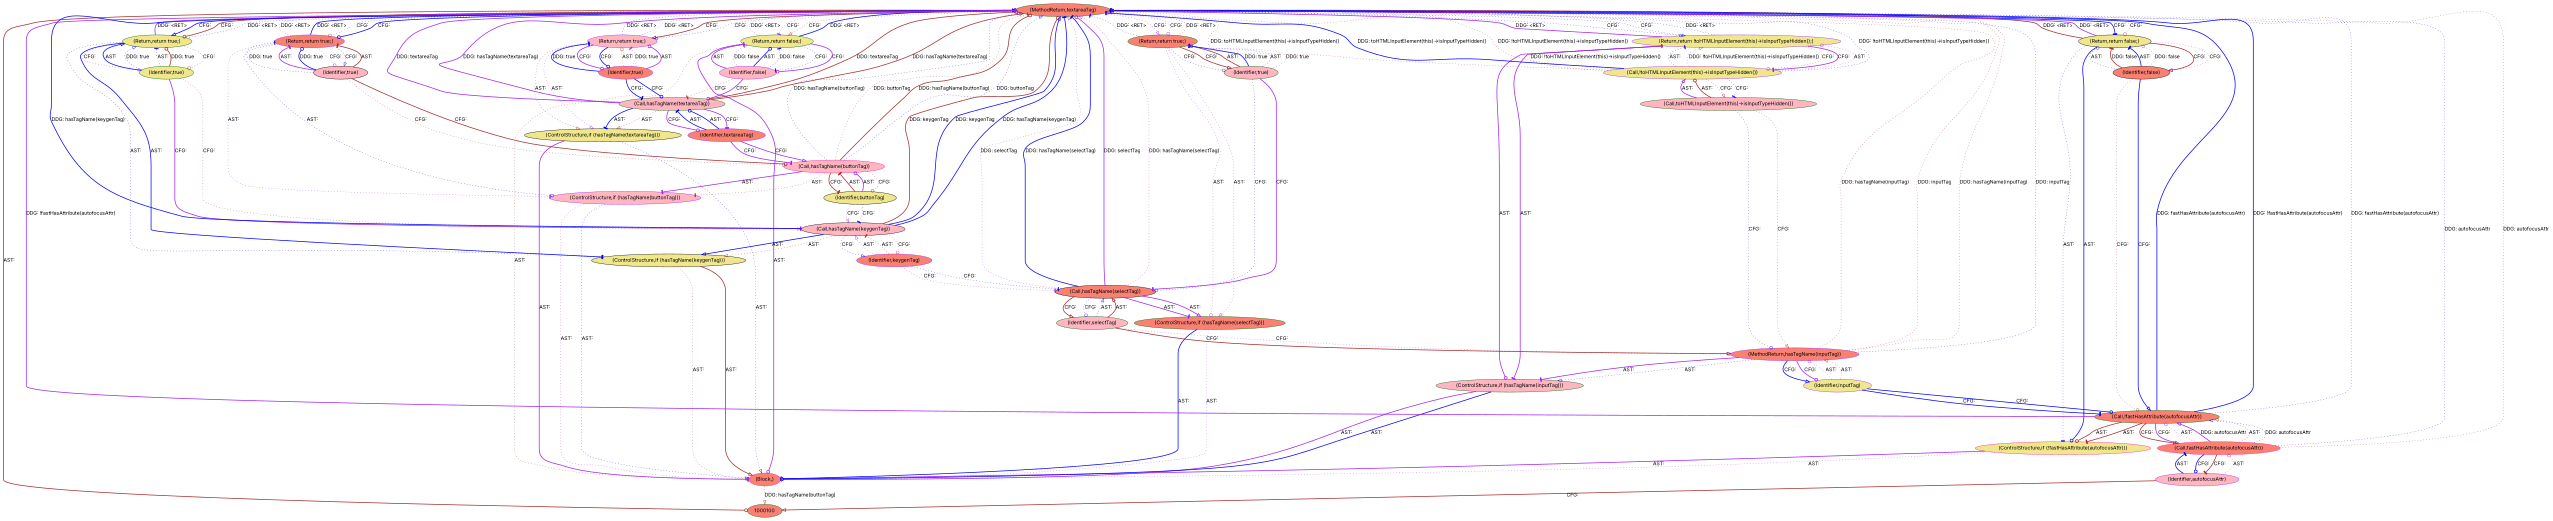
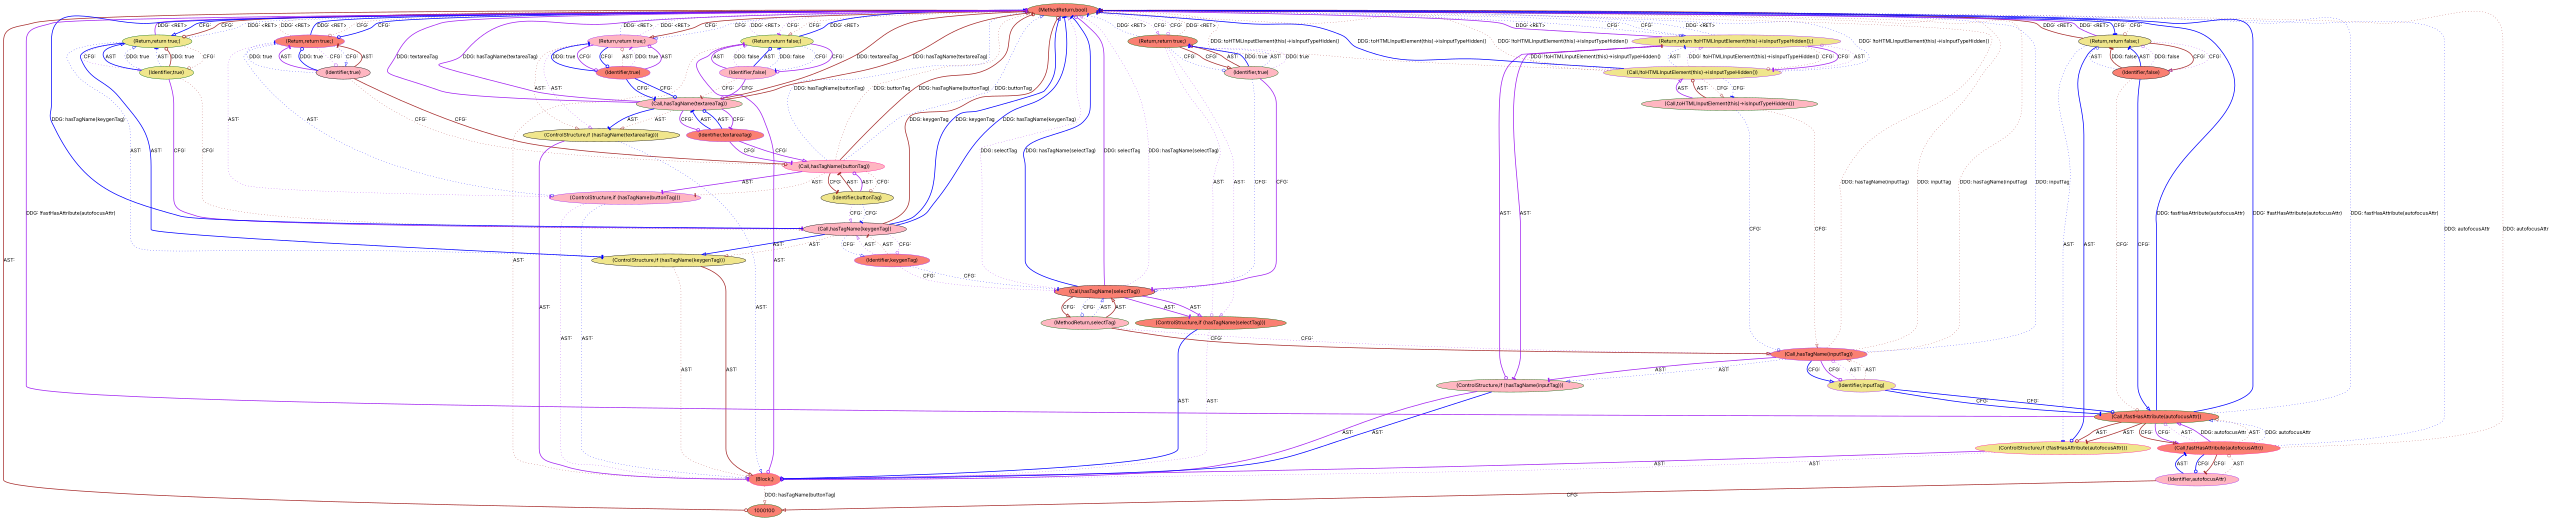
(1063, 10) -> (1063, 10)
(1092, 323) -> (1085, 323)
(1795, 354) -> (1819, 354)
